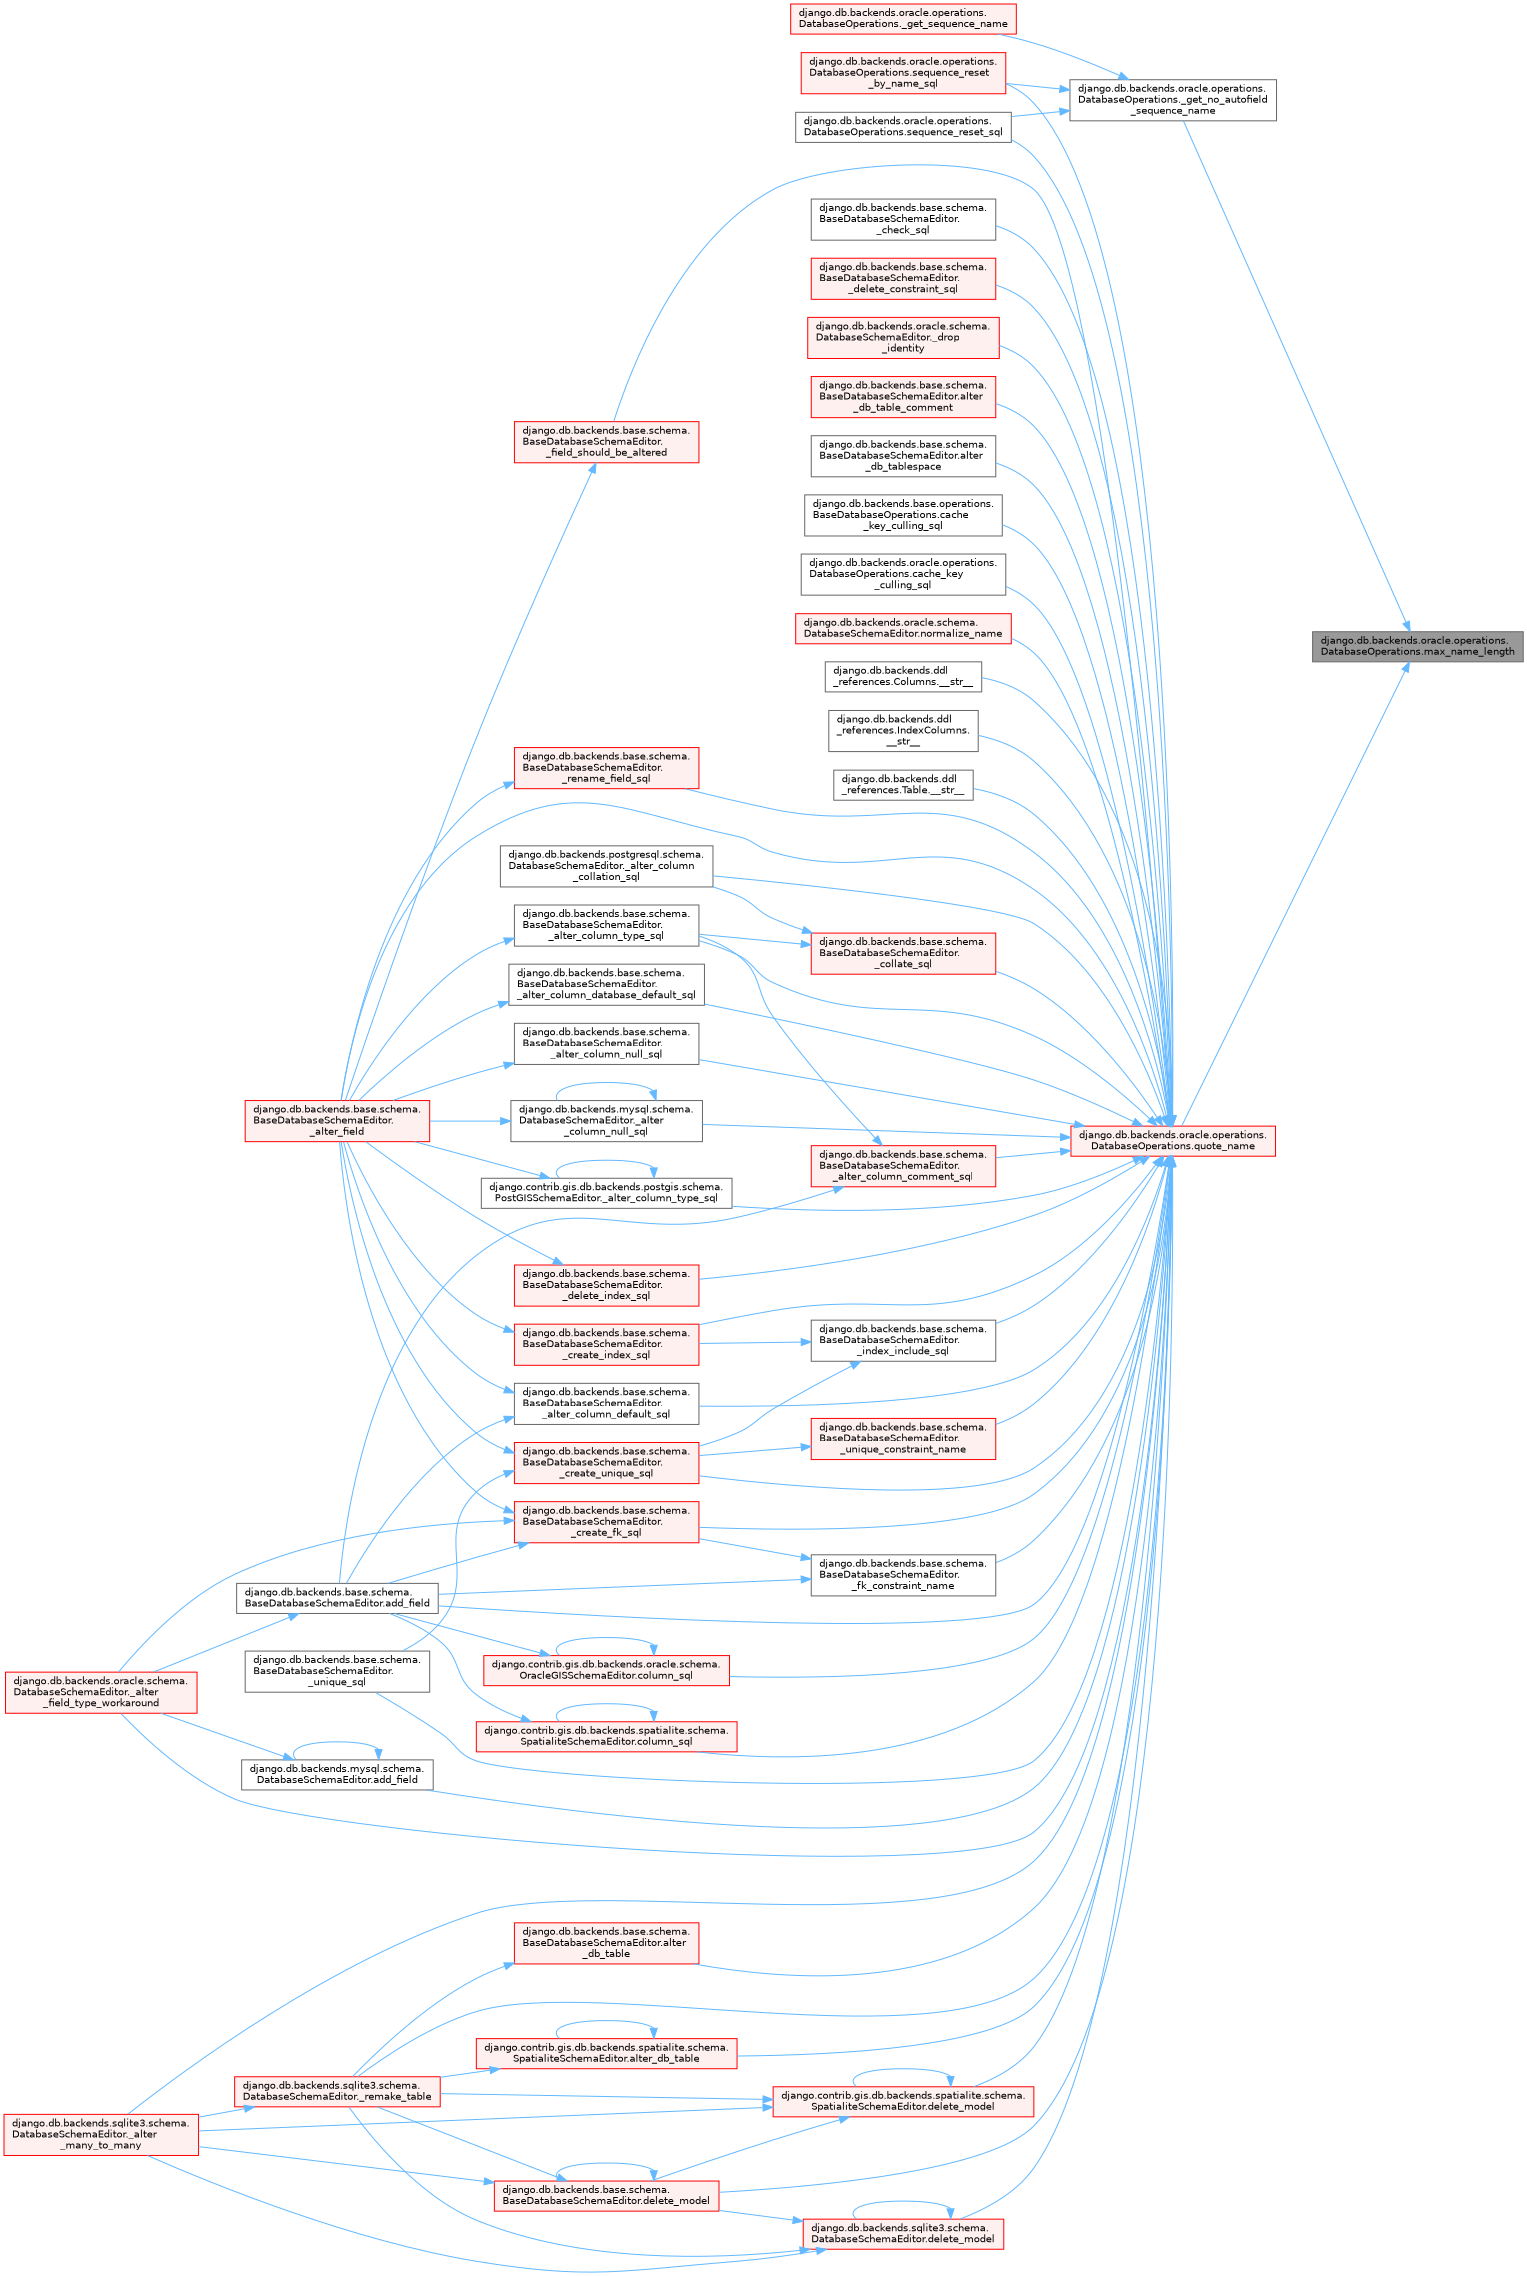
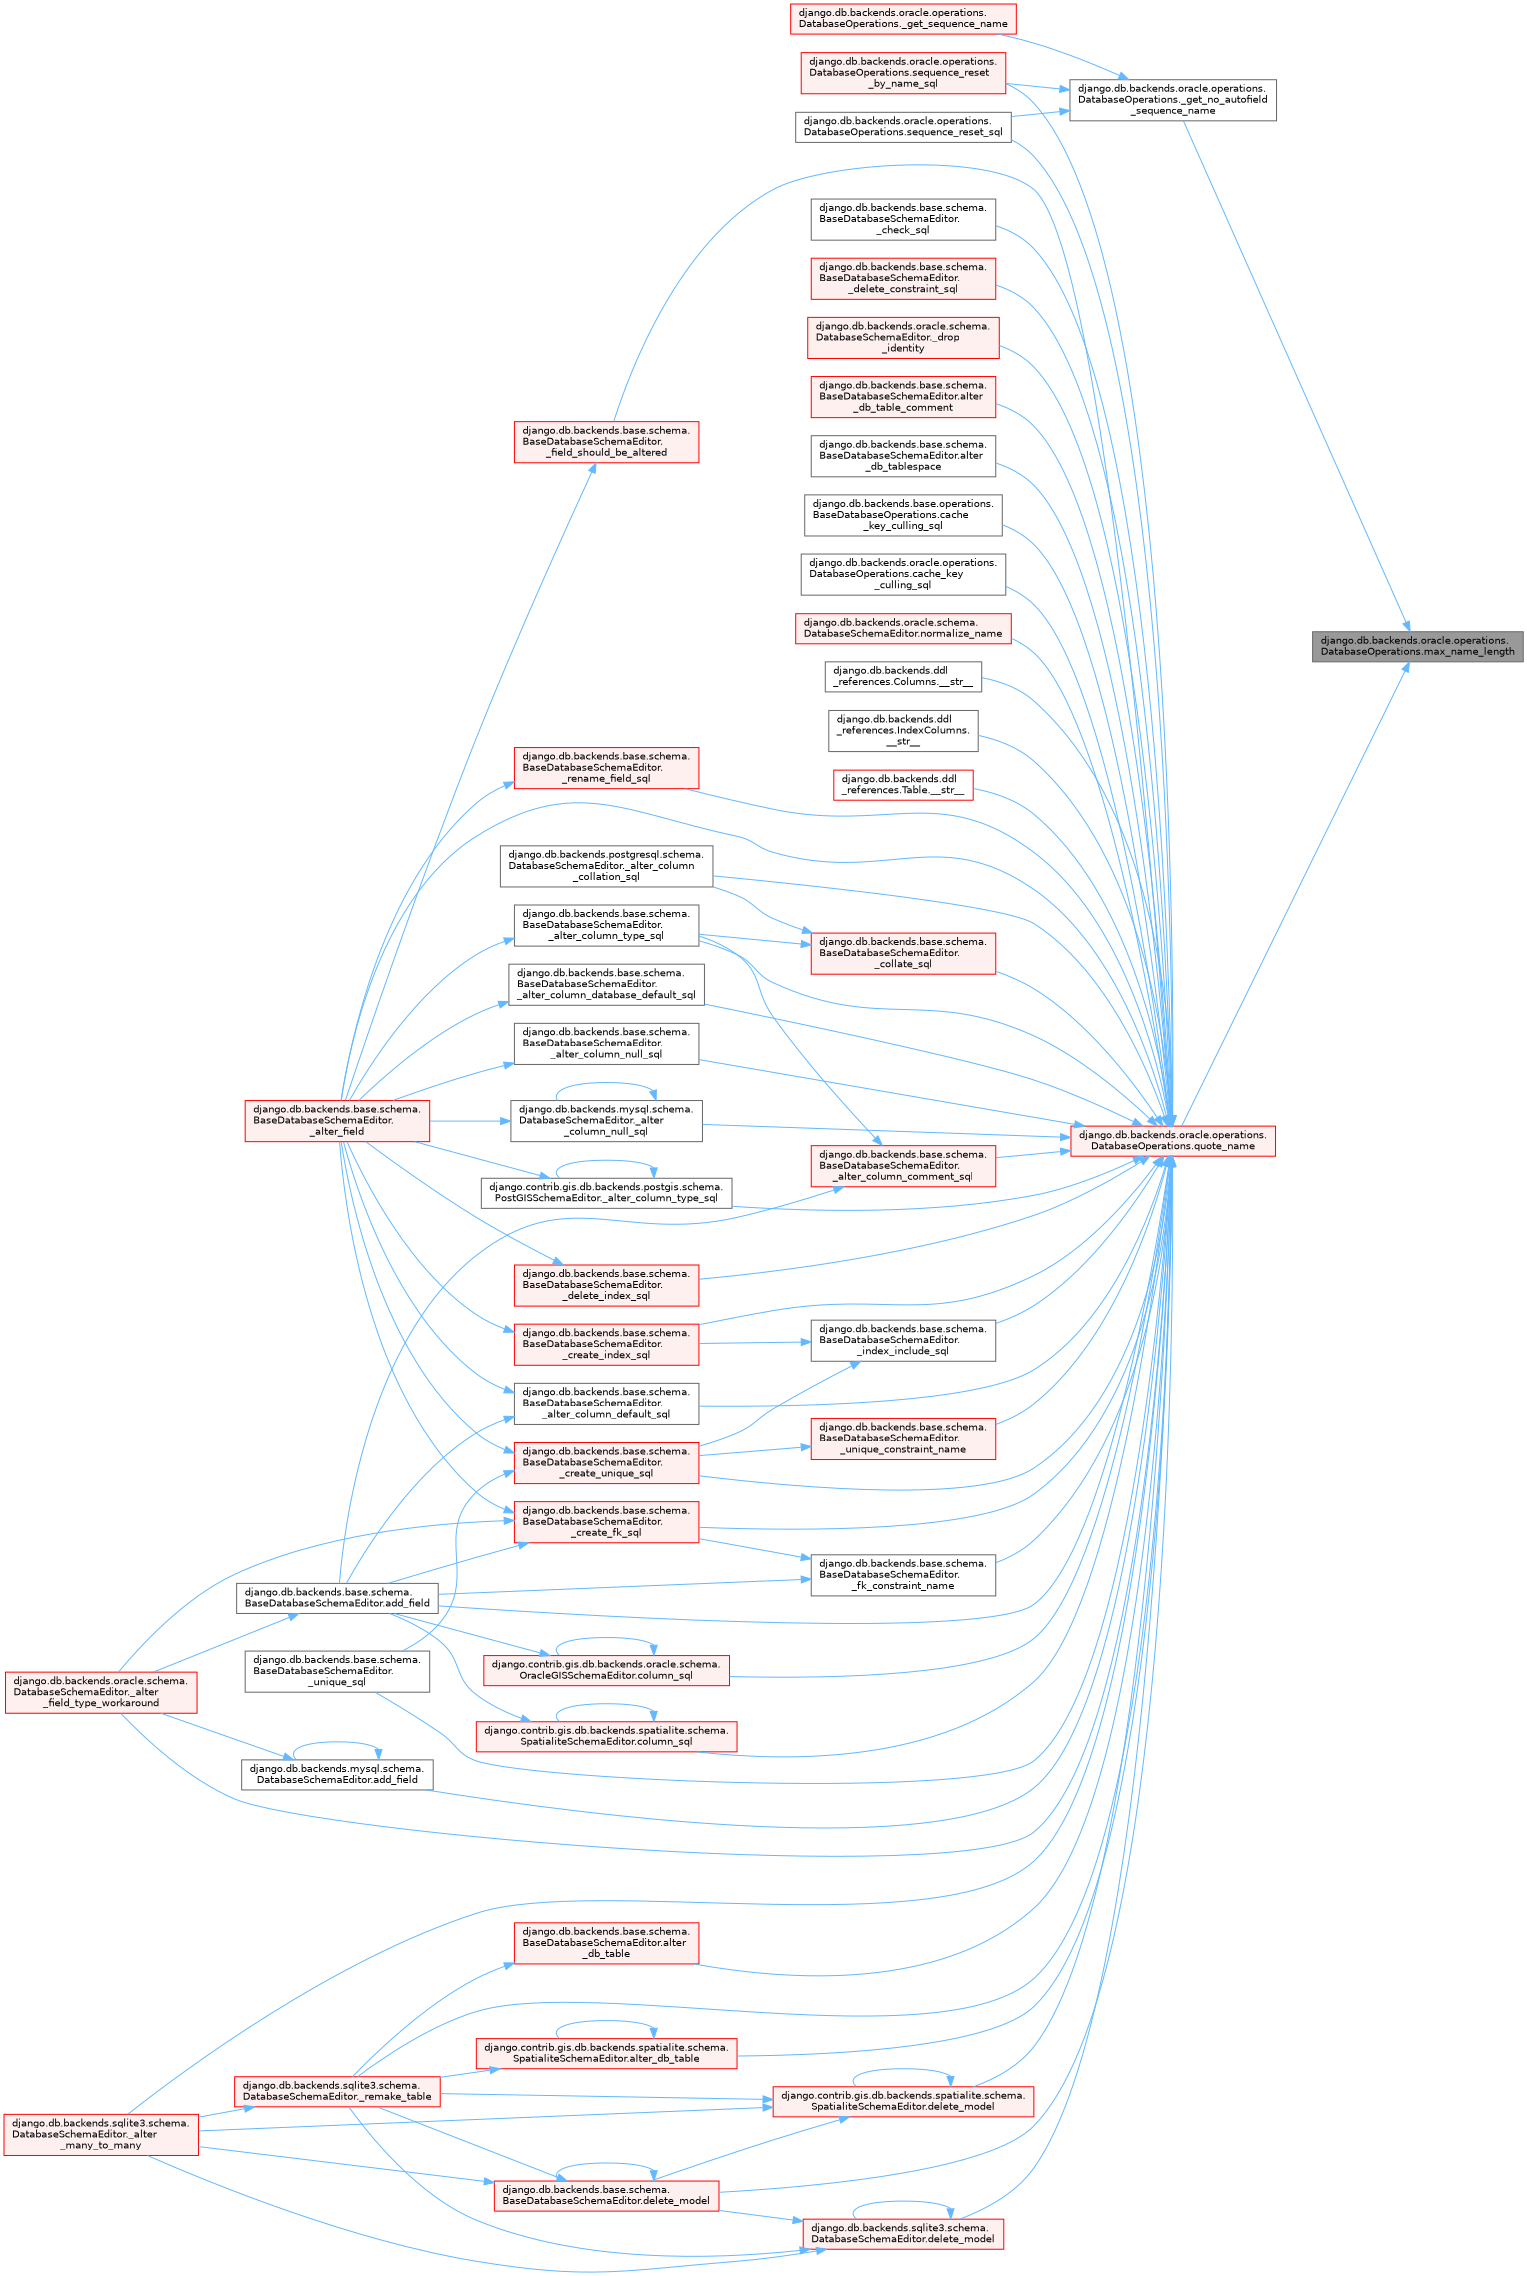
(904, 785) -> (904, 785)
